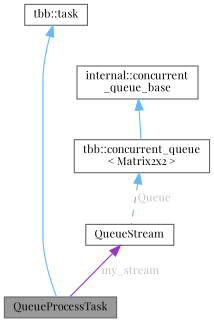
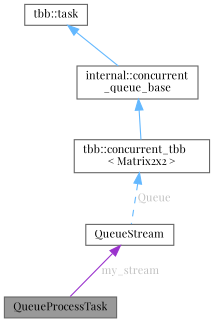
(142, 156) -> (142, 156)
(43, 167) -> (97, 49)
